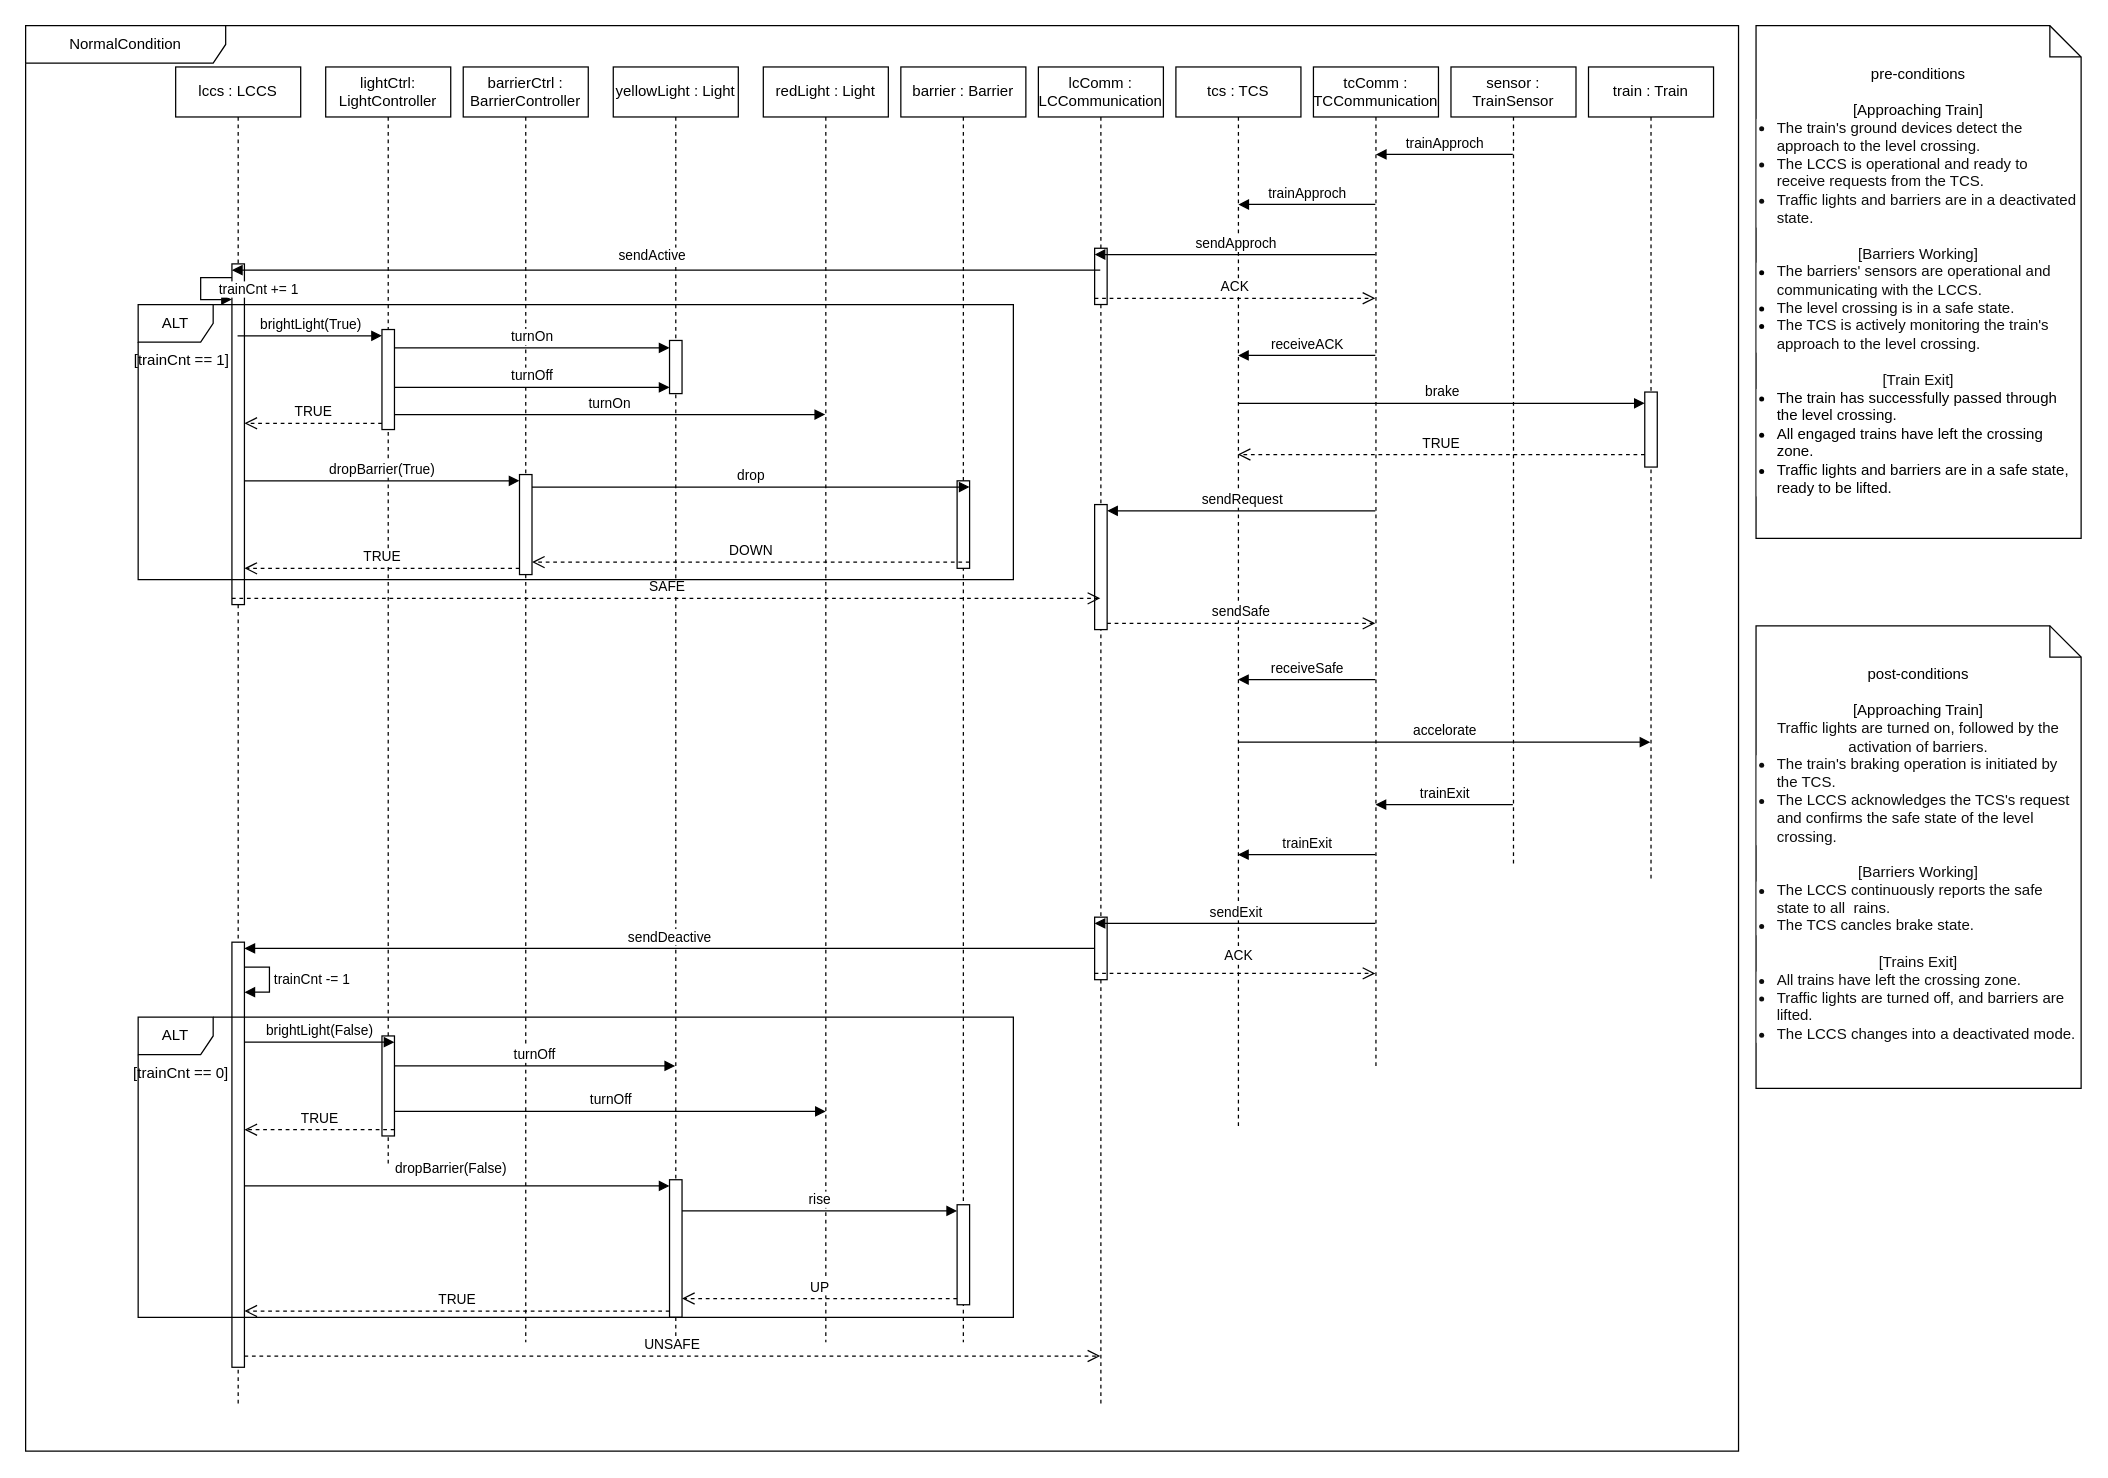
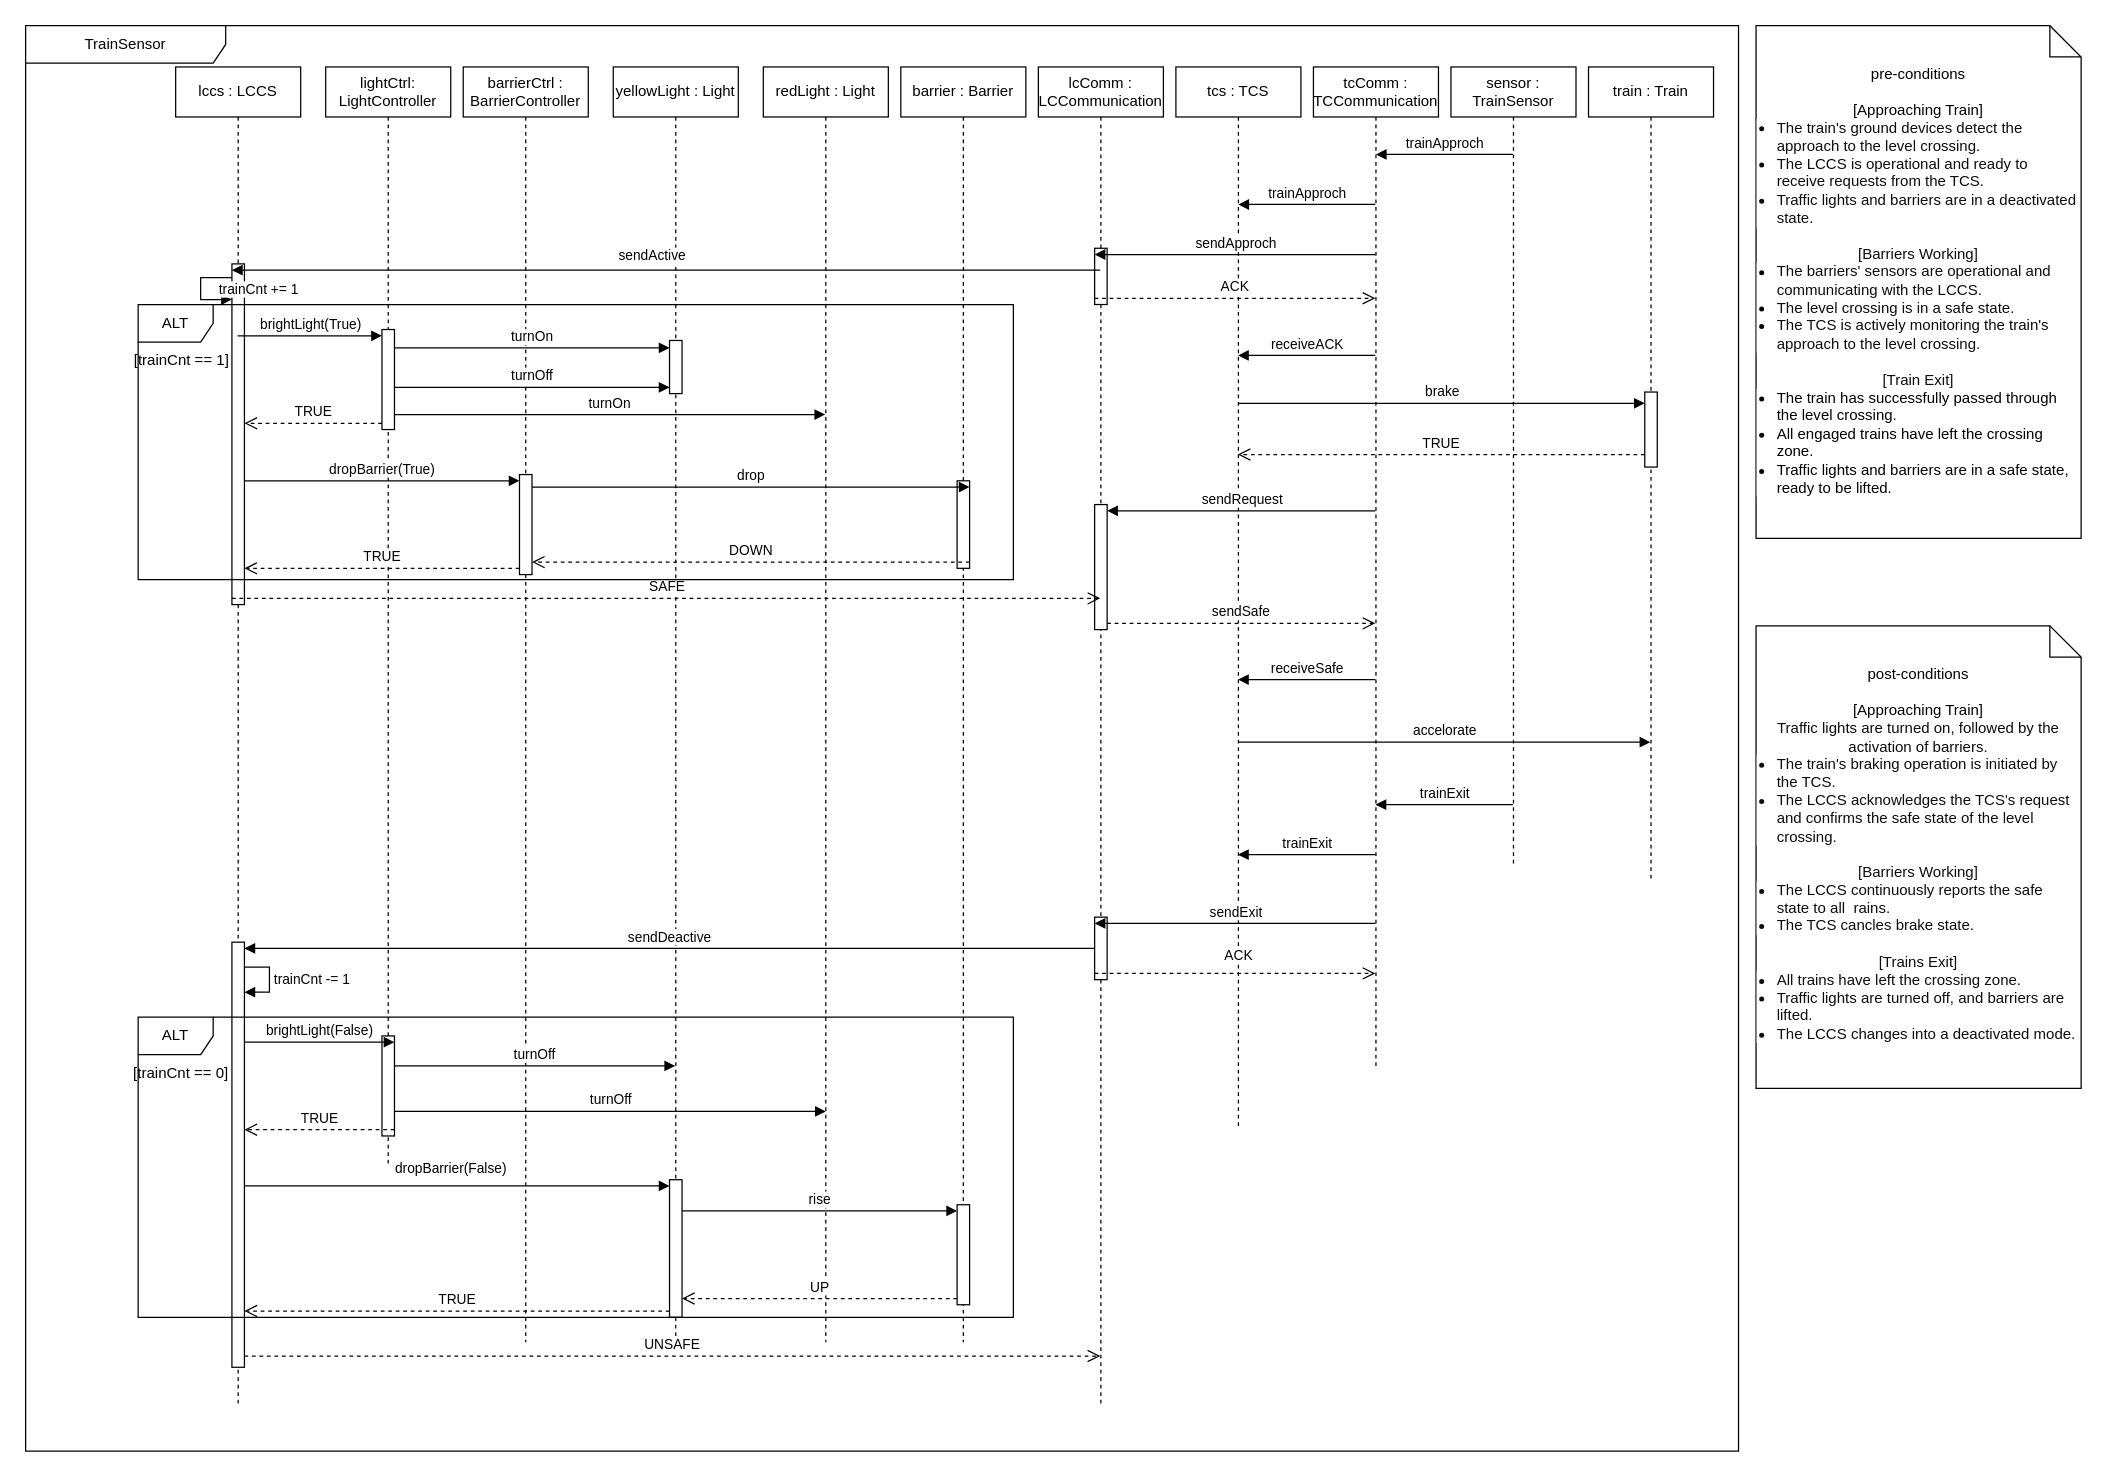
(126, 44) -> (126, 44)
